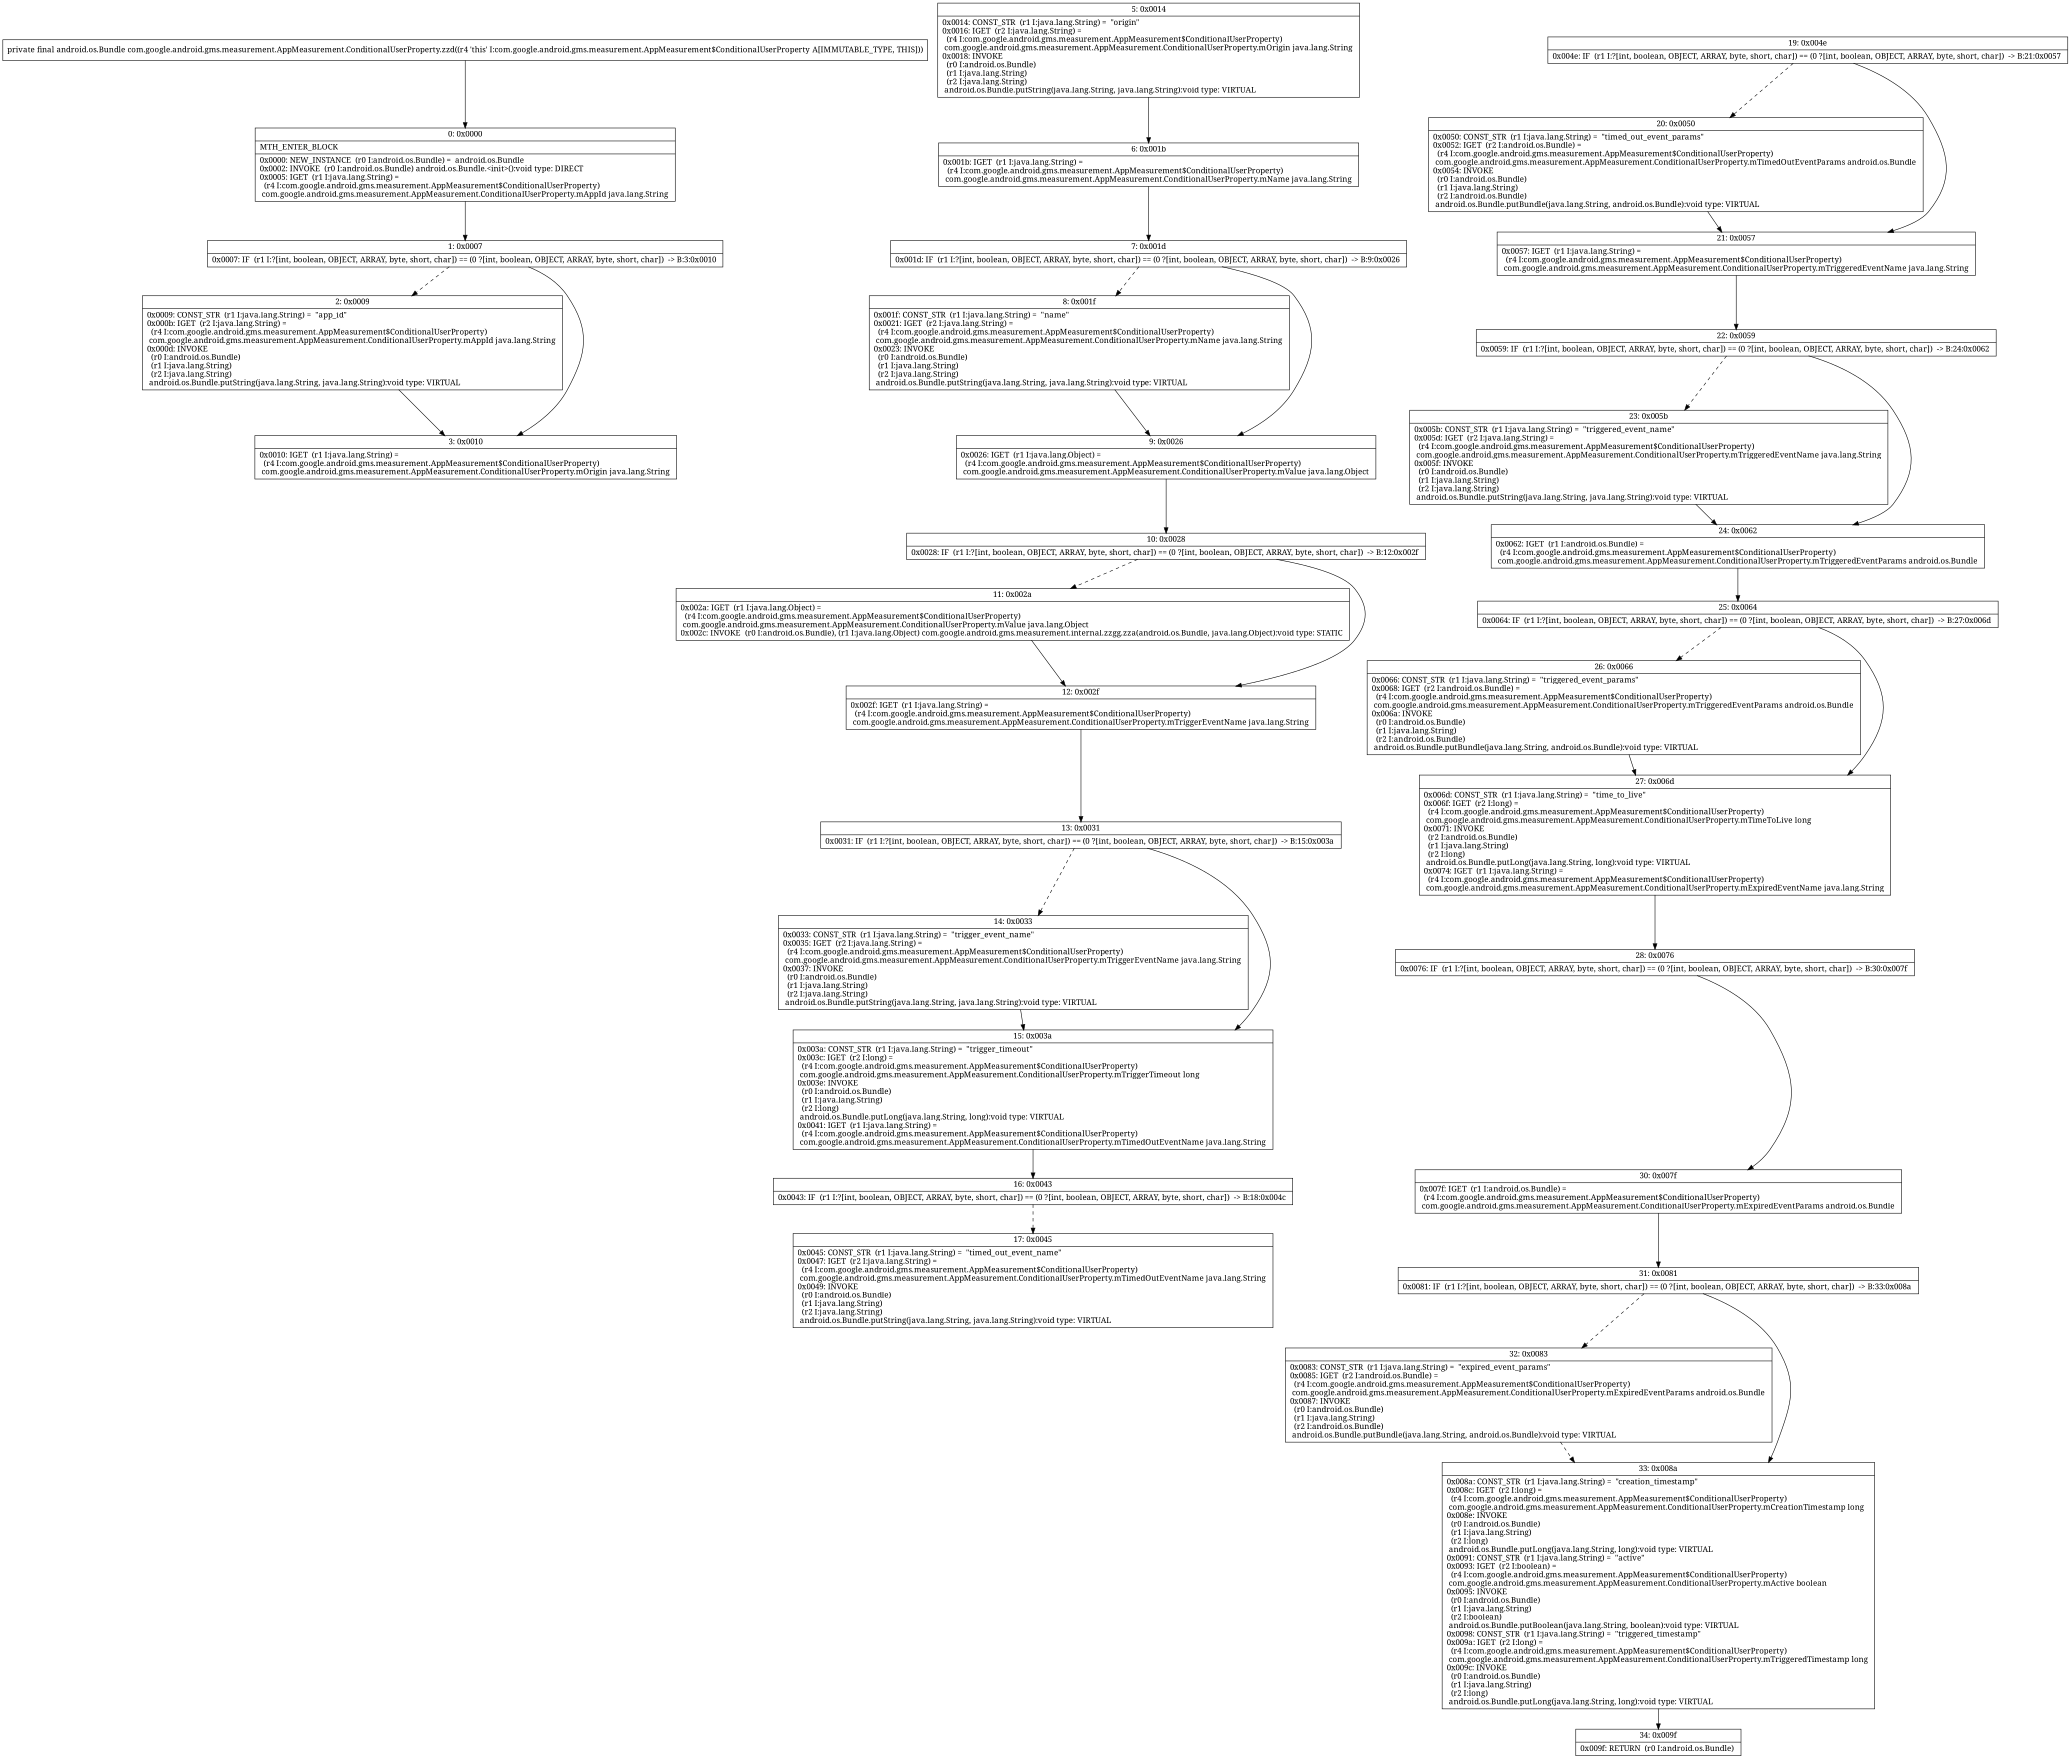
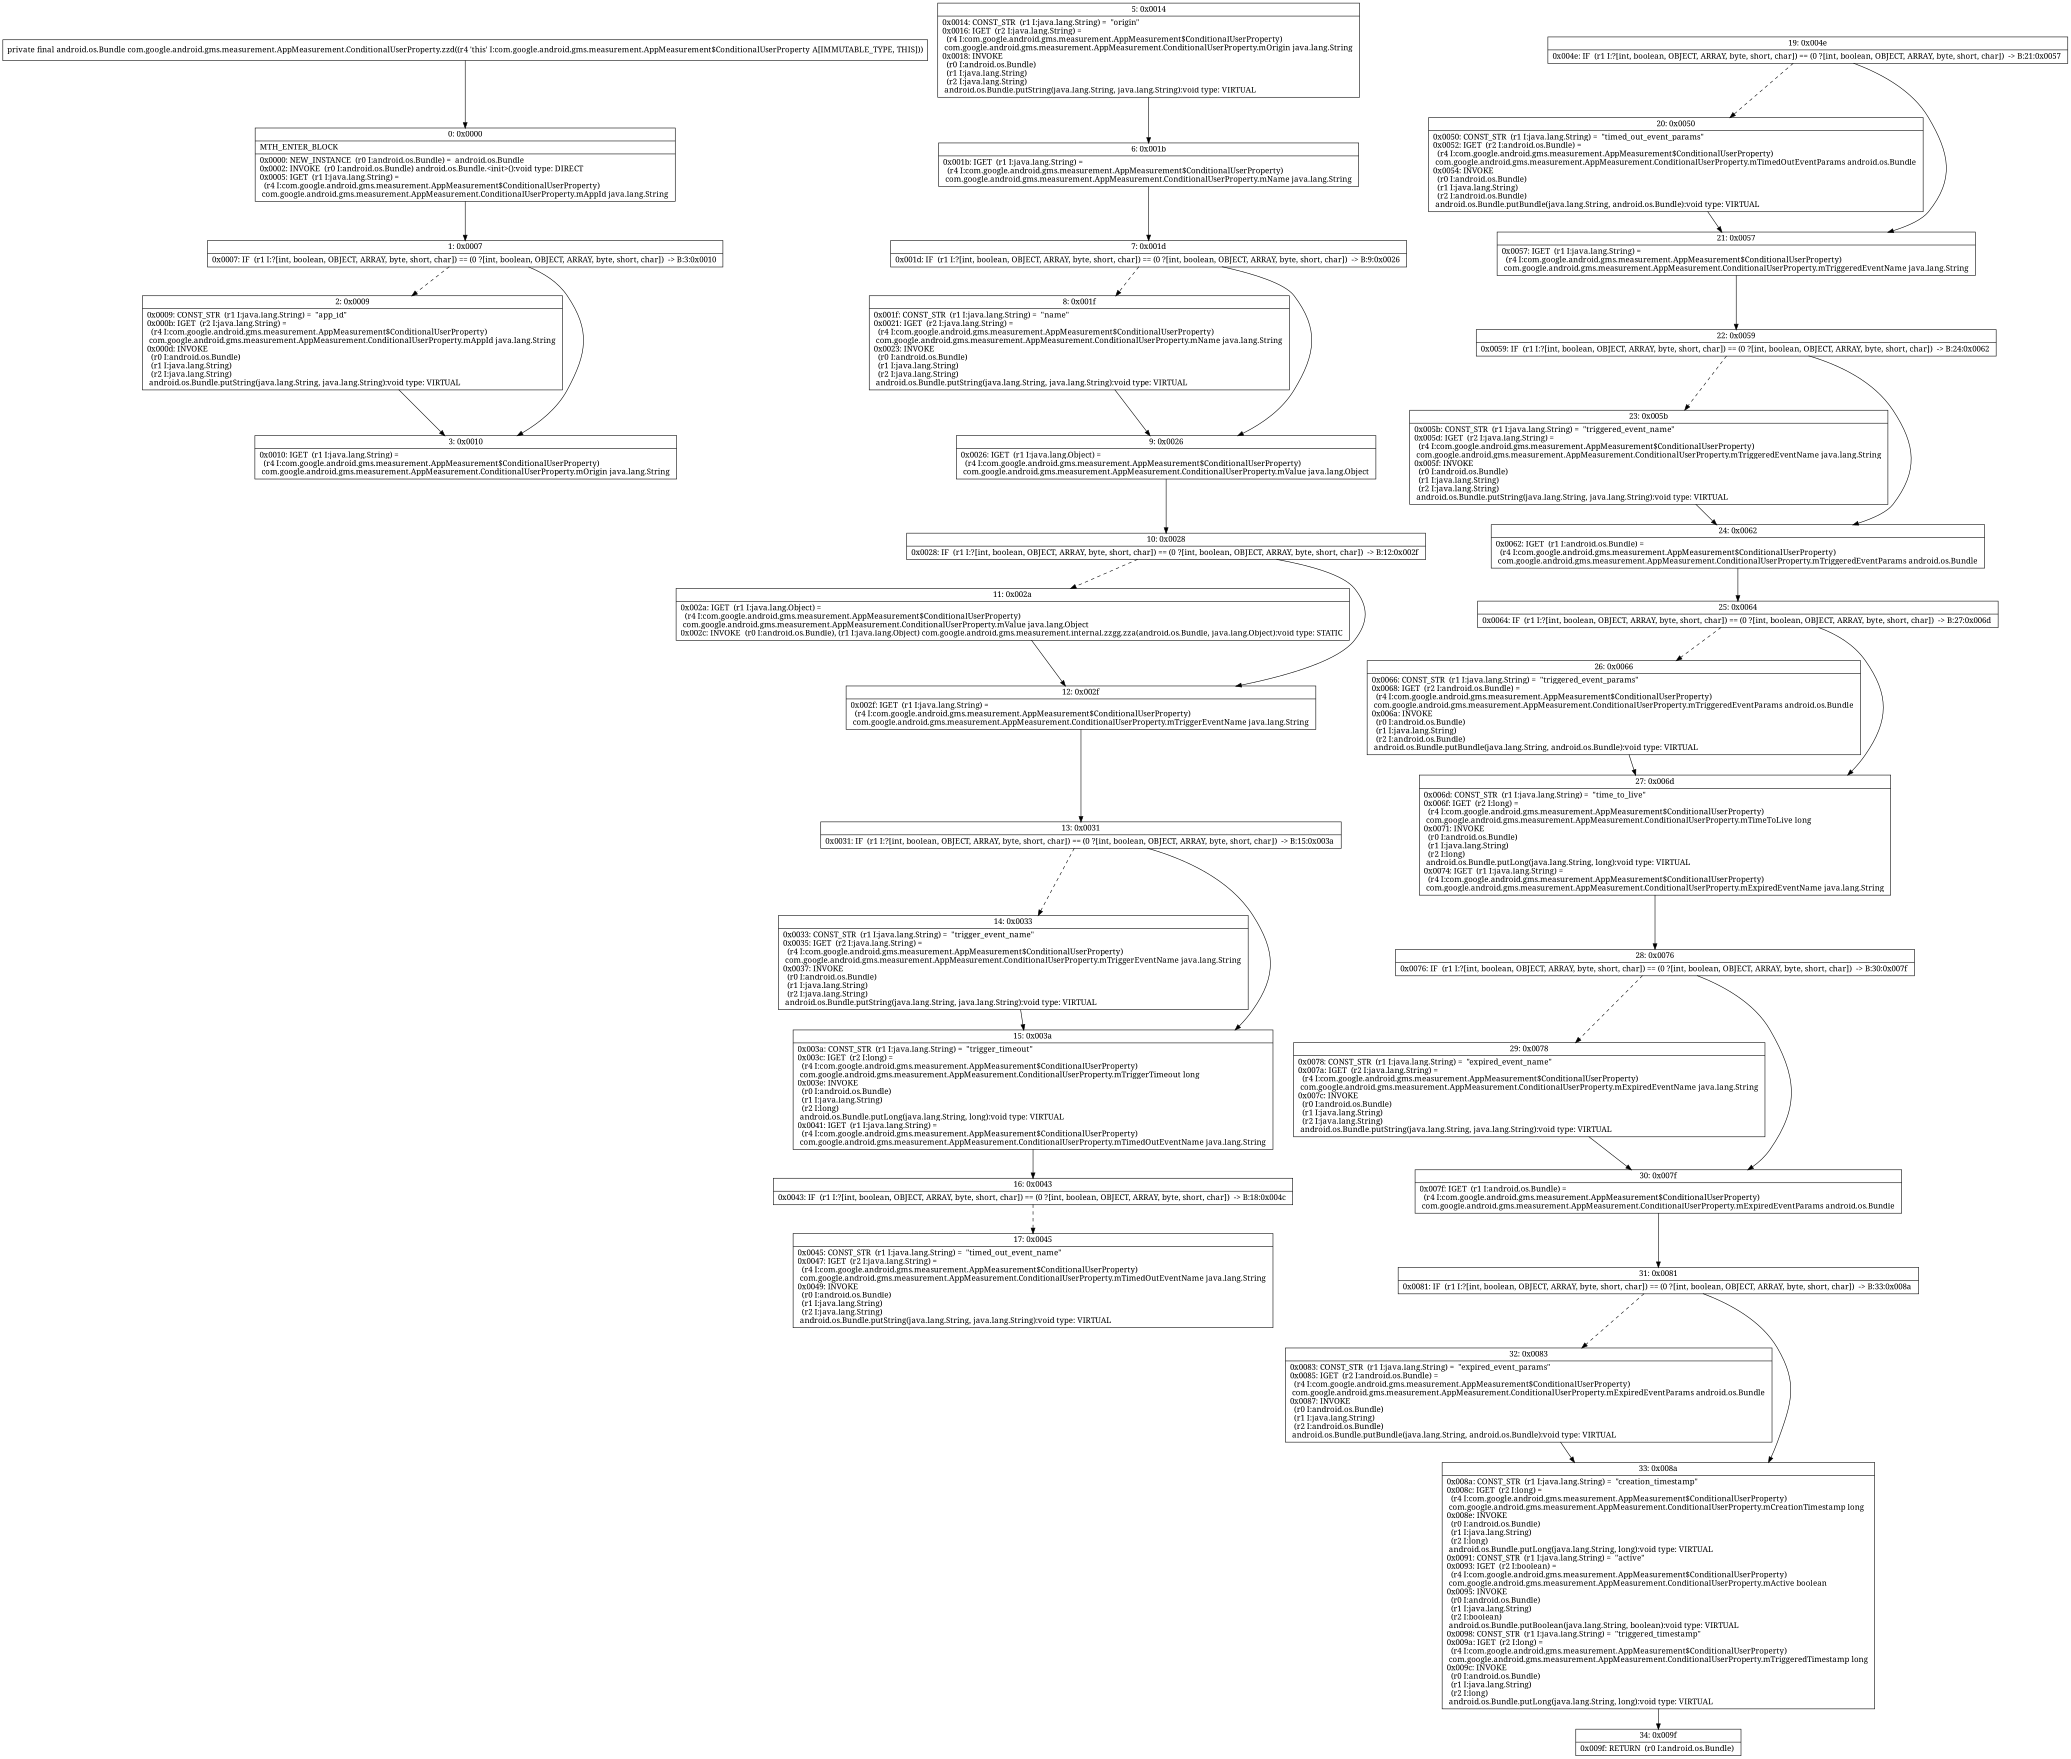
(1471, 837) -> (1471, 837)
none -> (1529, 1090)
(1566, 1450) -> (1566, 1450)
